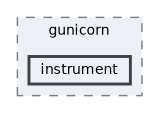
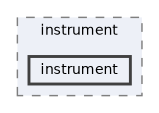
(80, 31) -> (80, 31)
